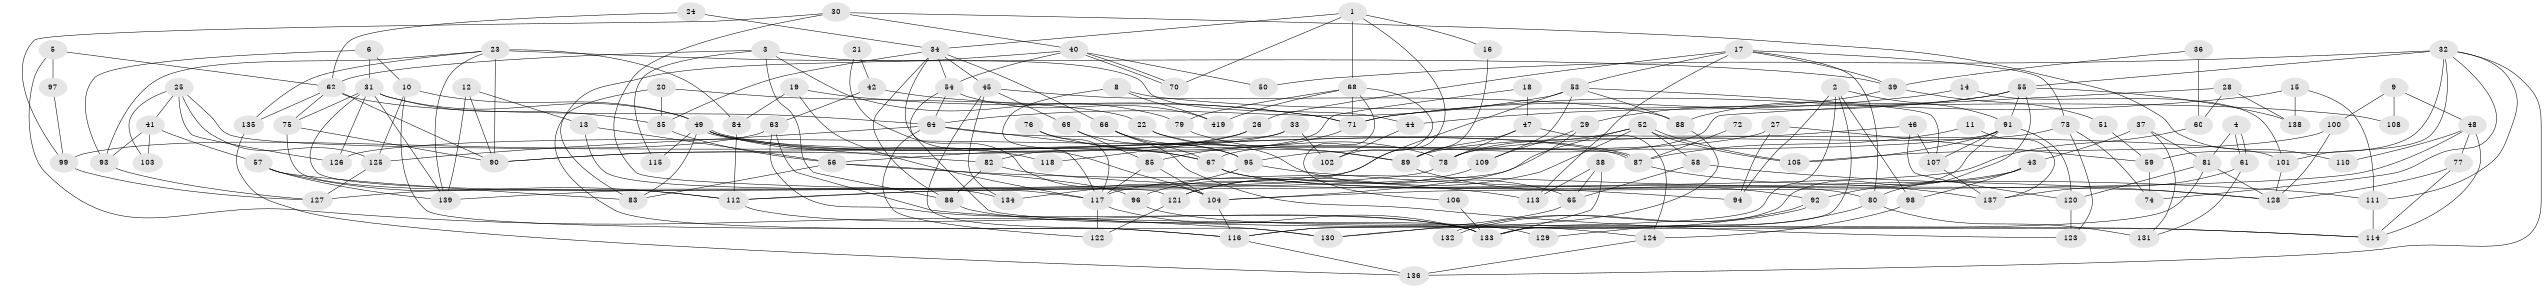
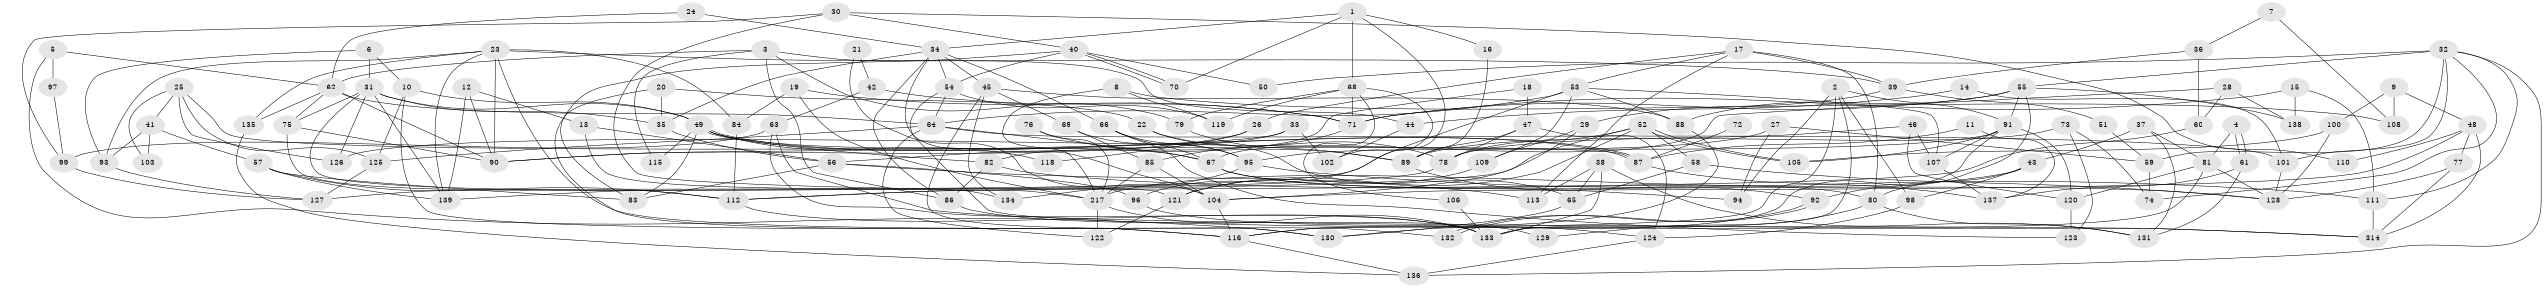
none -> (2272, 12)
(1912, 59) -> none
(1219, 125) -> (1219, 125)
(1098, 201) -> (1098, 201)
none -> (1775, 220)
none -> (925, 228)
(2373, 238) -> (2373, 238)
